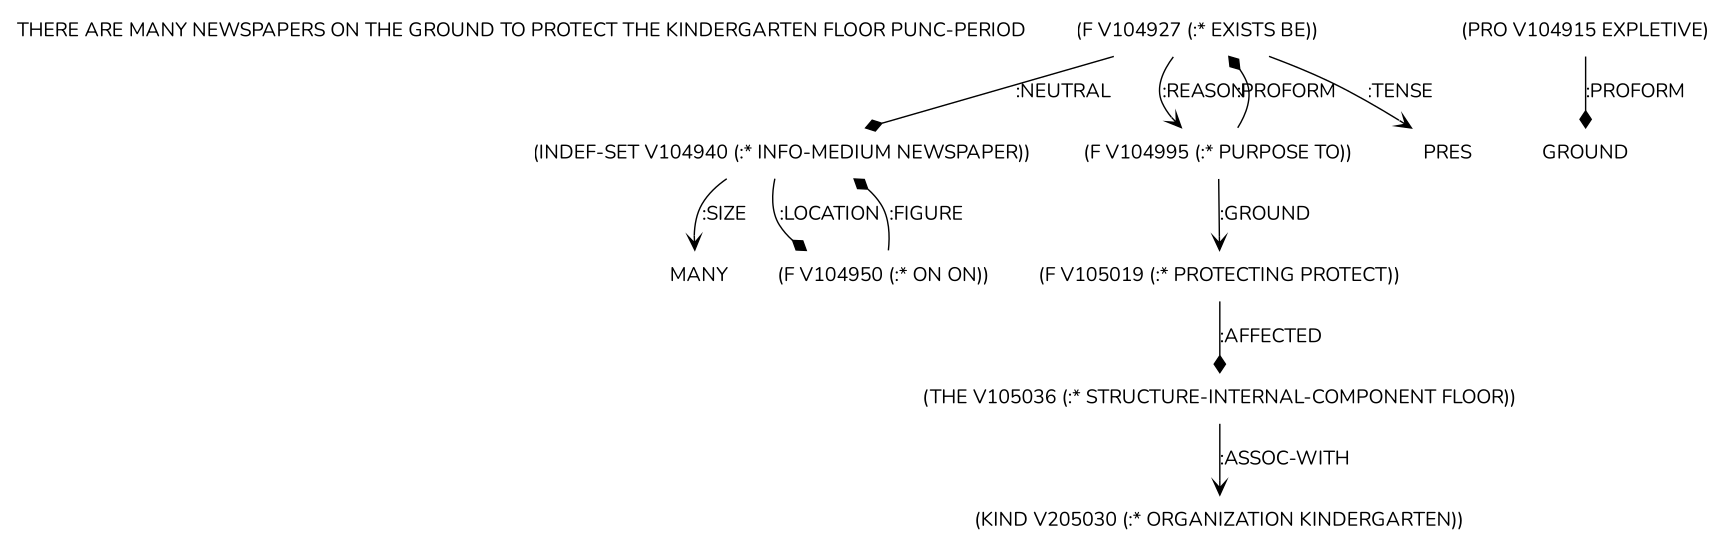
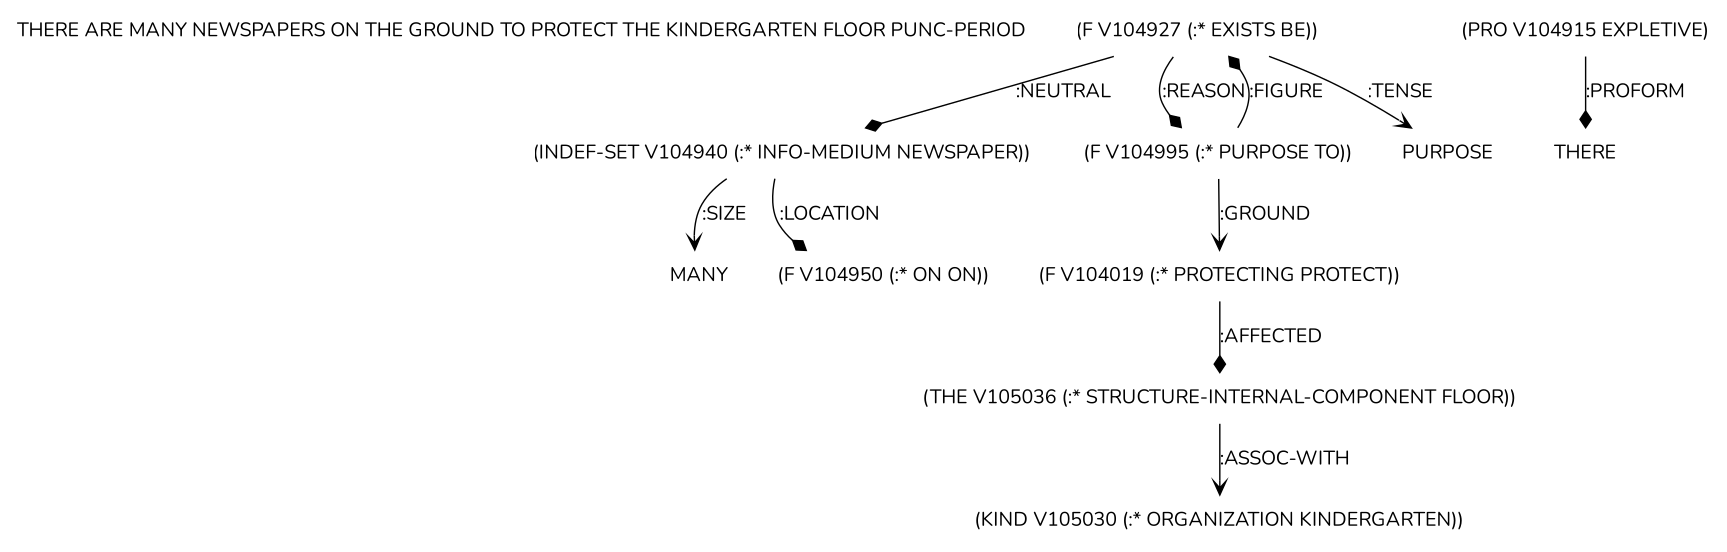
(1160, 87) -> (1160, 87)
(1287, 92) -> (1287, 92)
(1448, 153) -> (1448, 153)
(1586, 153) -> (1586, 153)
(886, 217) -> none
(1220, 276) -> (1220, 276)
(1220, 521) -> (1220, 521)
